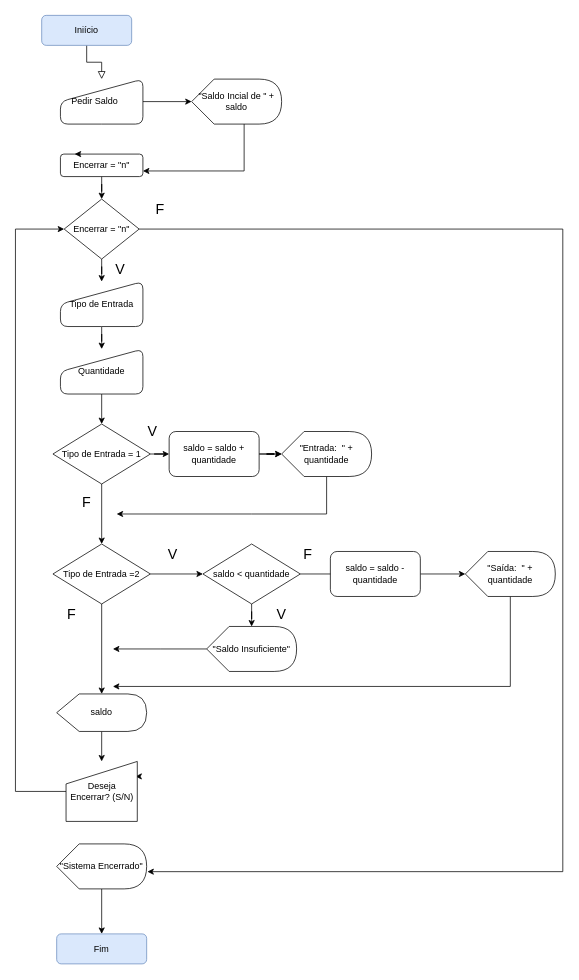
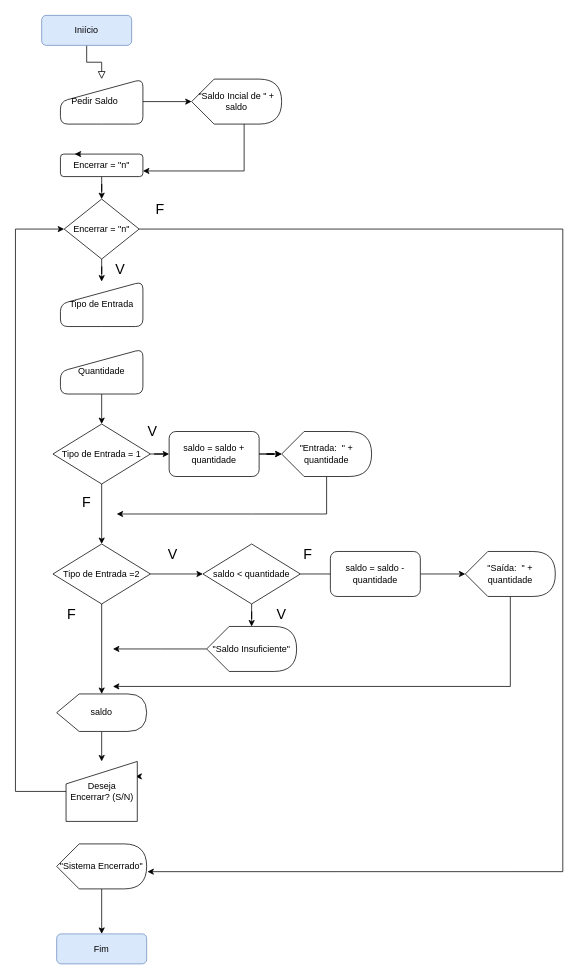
(102, 341) -> none
